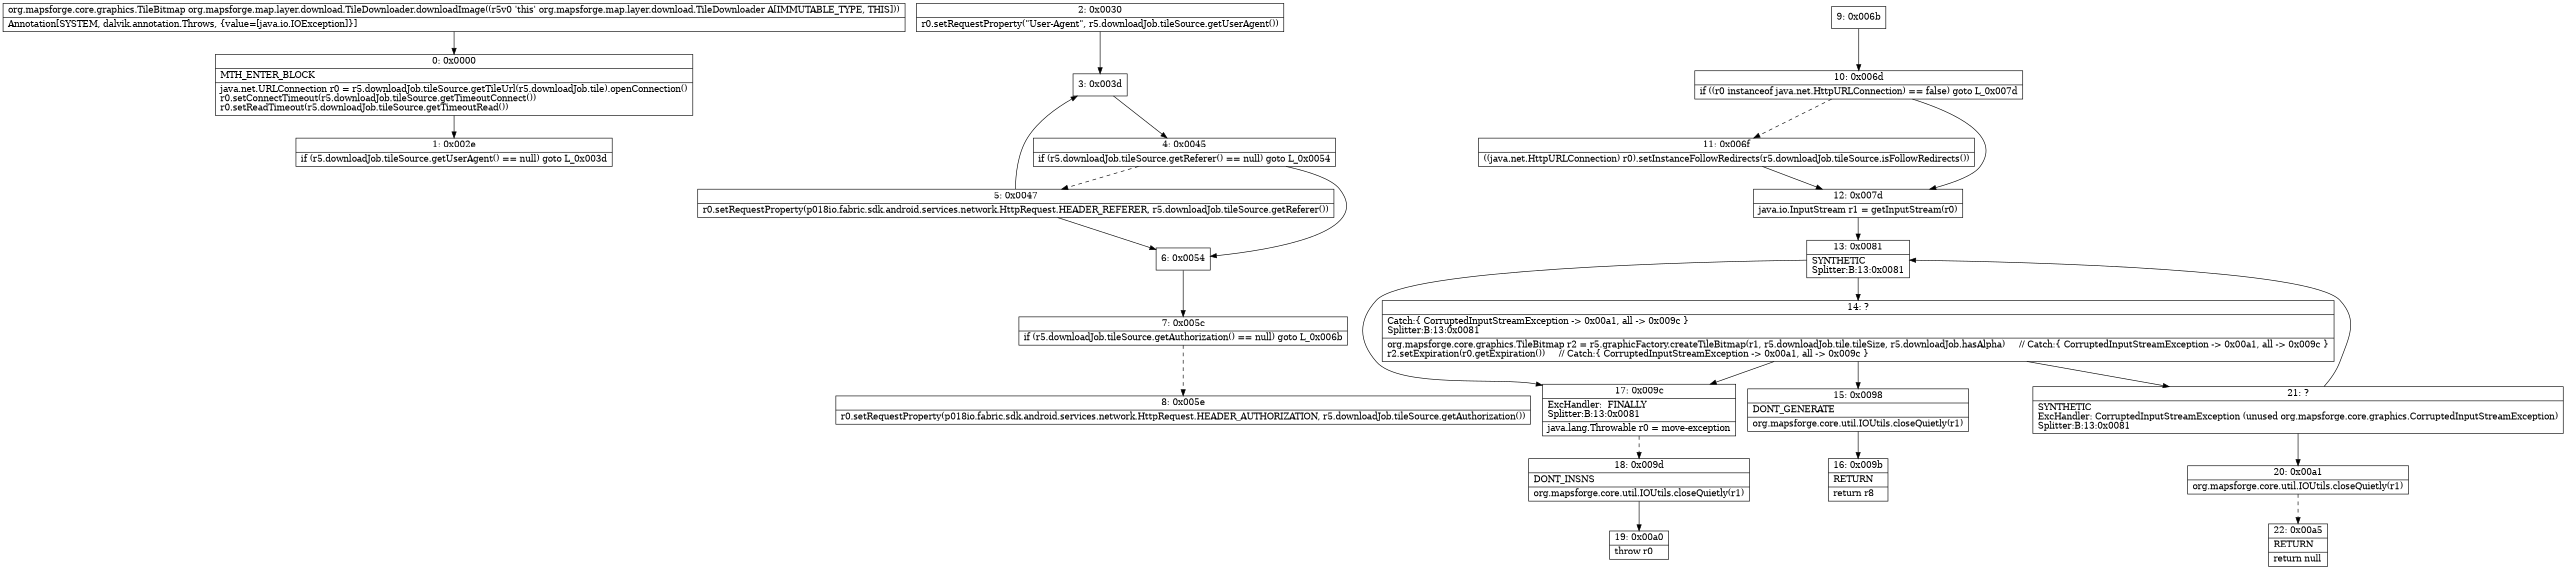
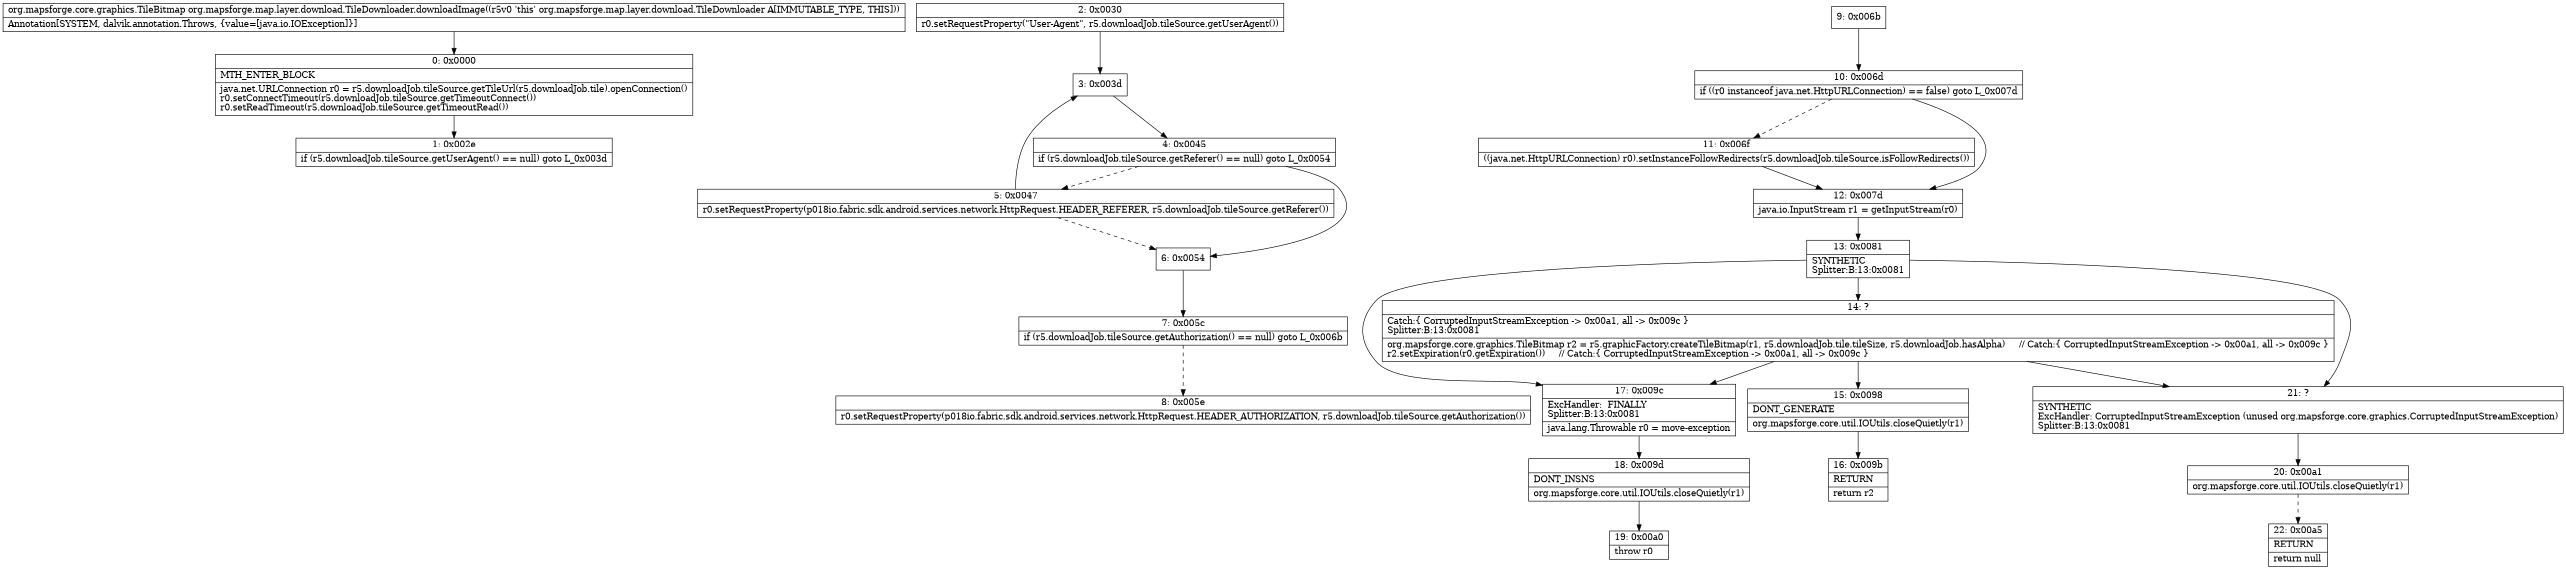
(1104, 233) -> (1104, 233)
(2178, 271) -> (2171, 270)
(1639, 444) -> (1639, 444)
(1854, 494) -> (1854, 494)
